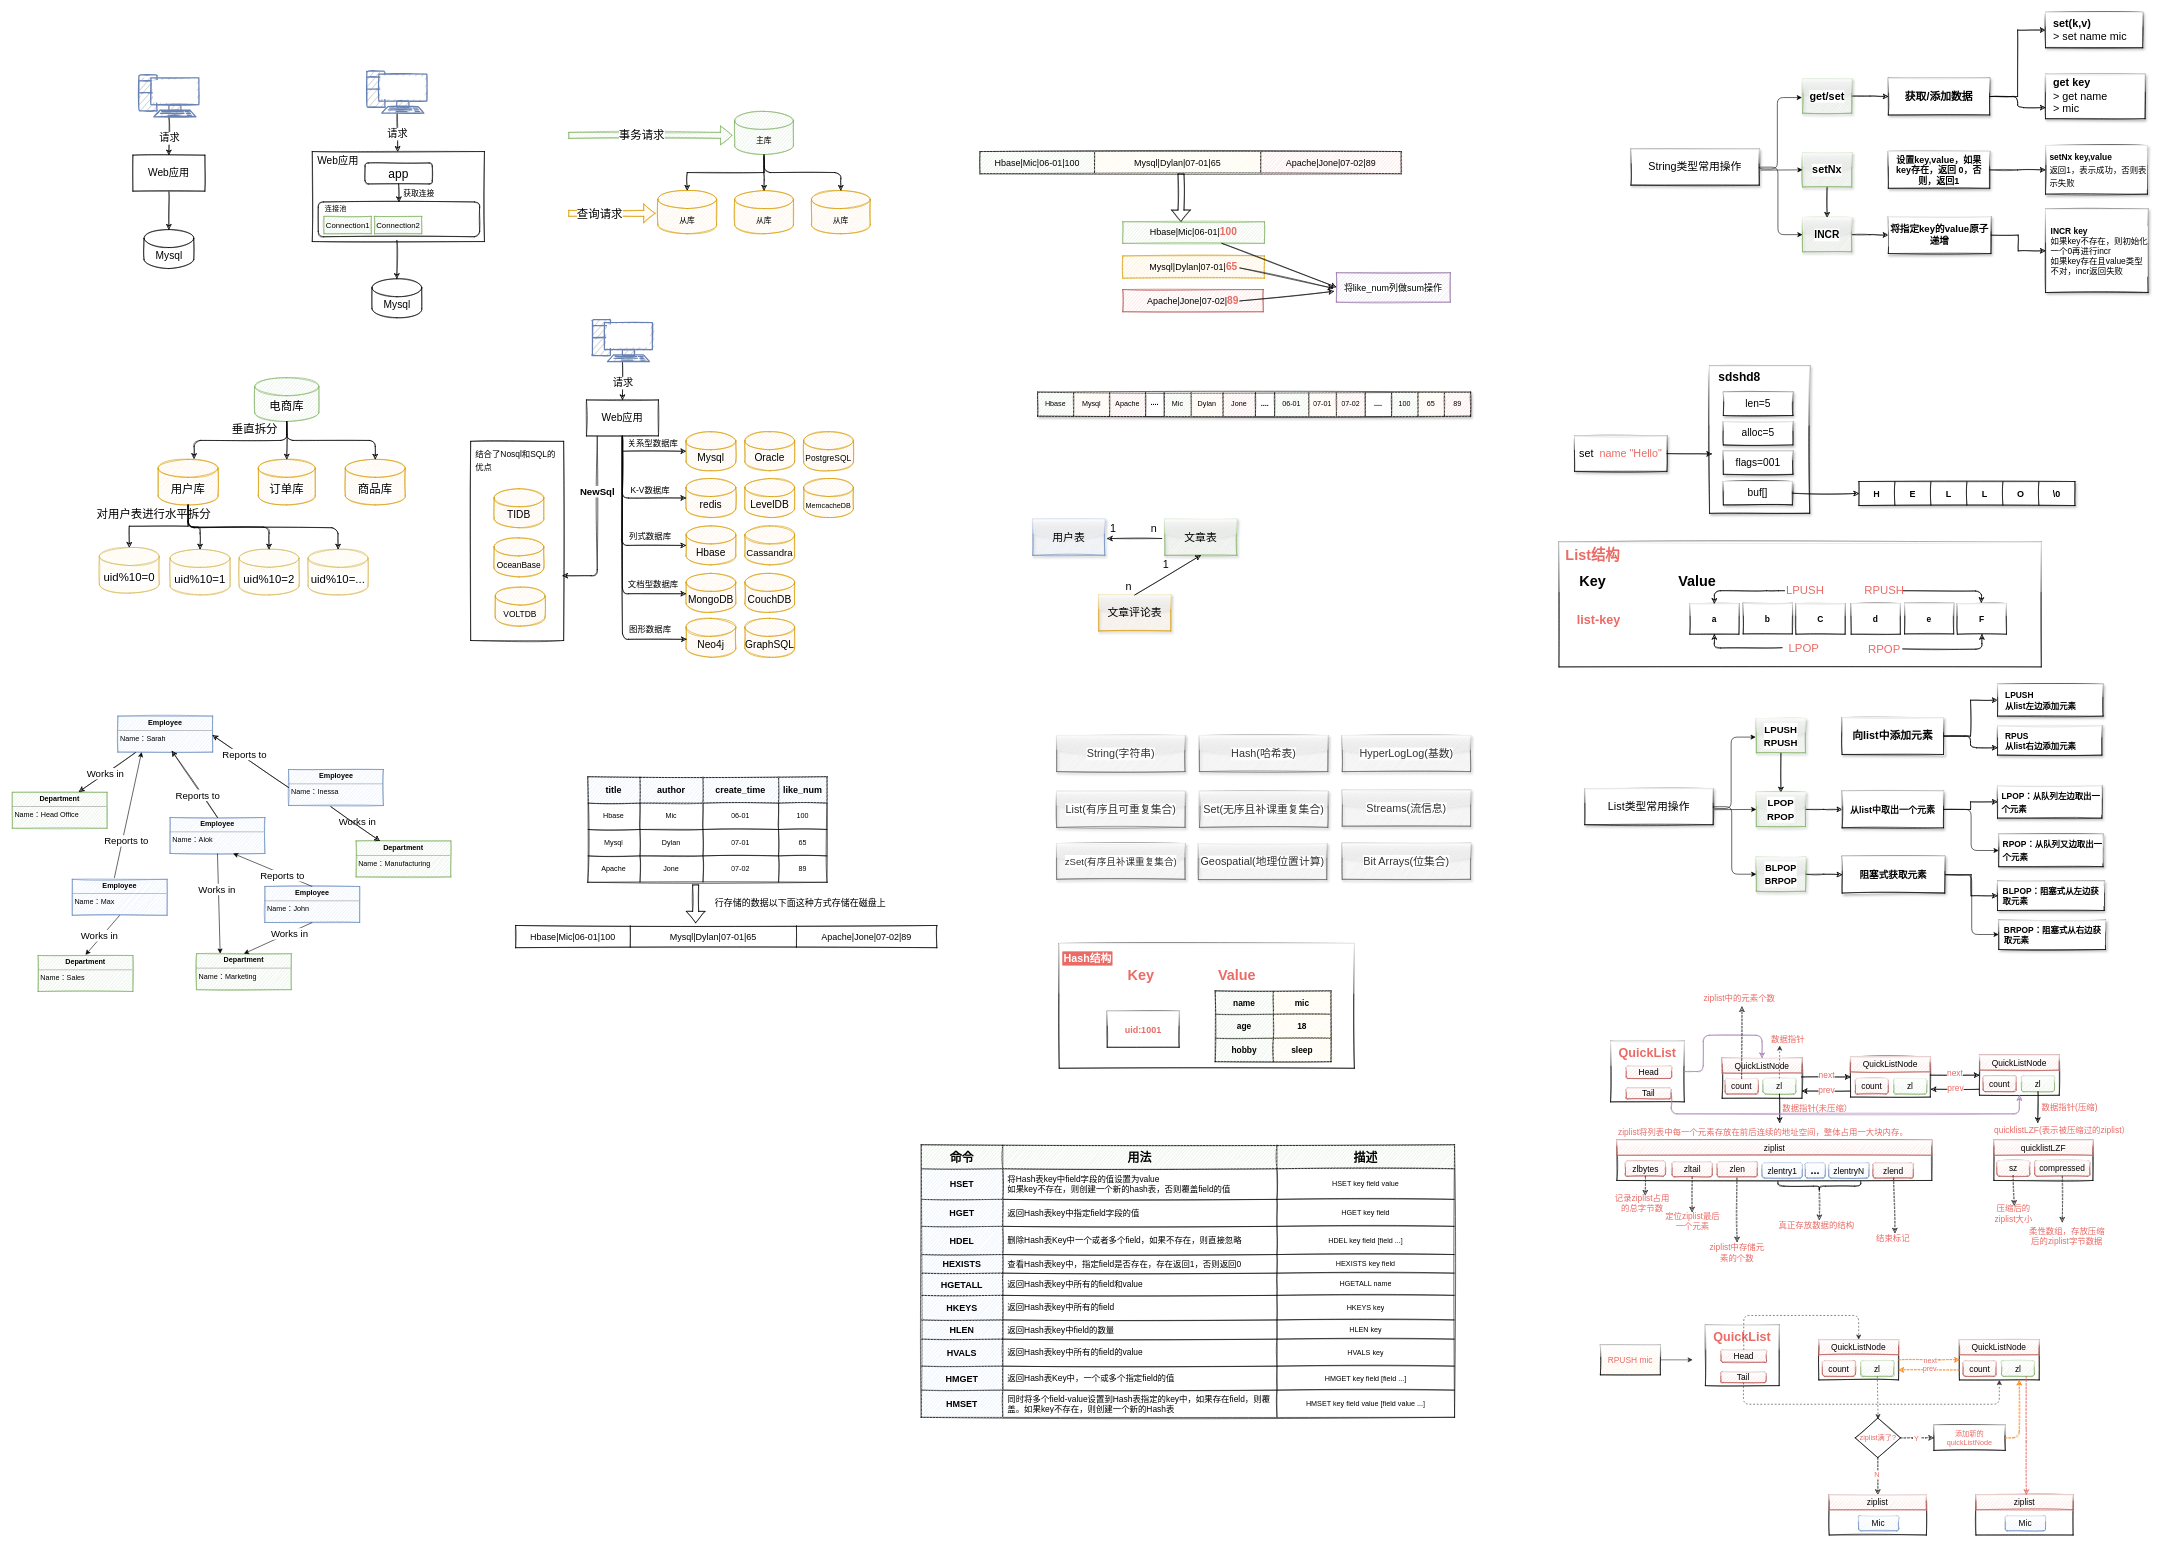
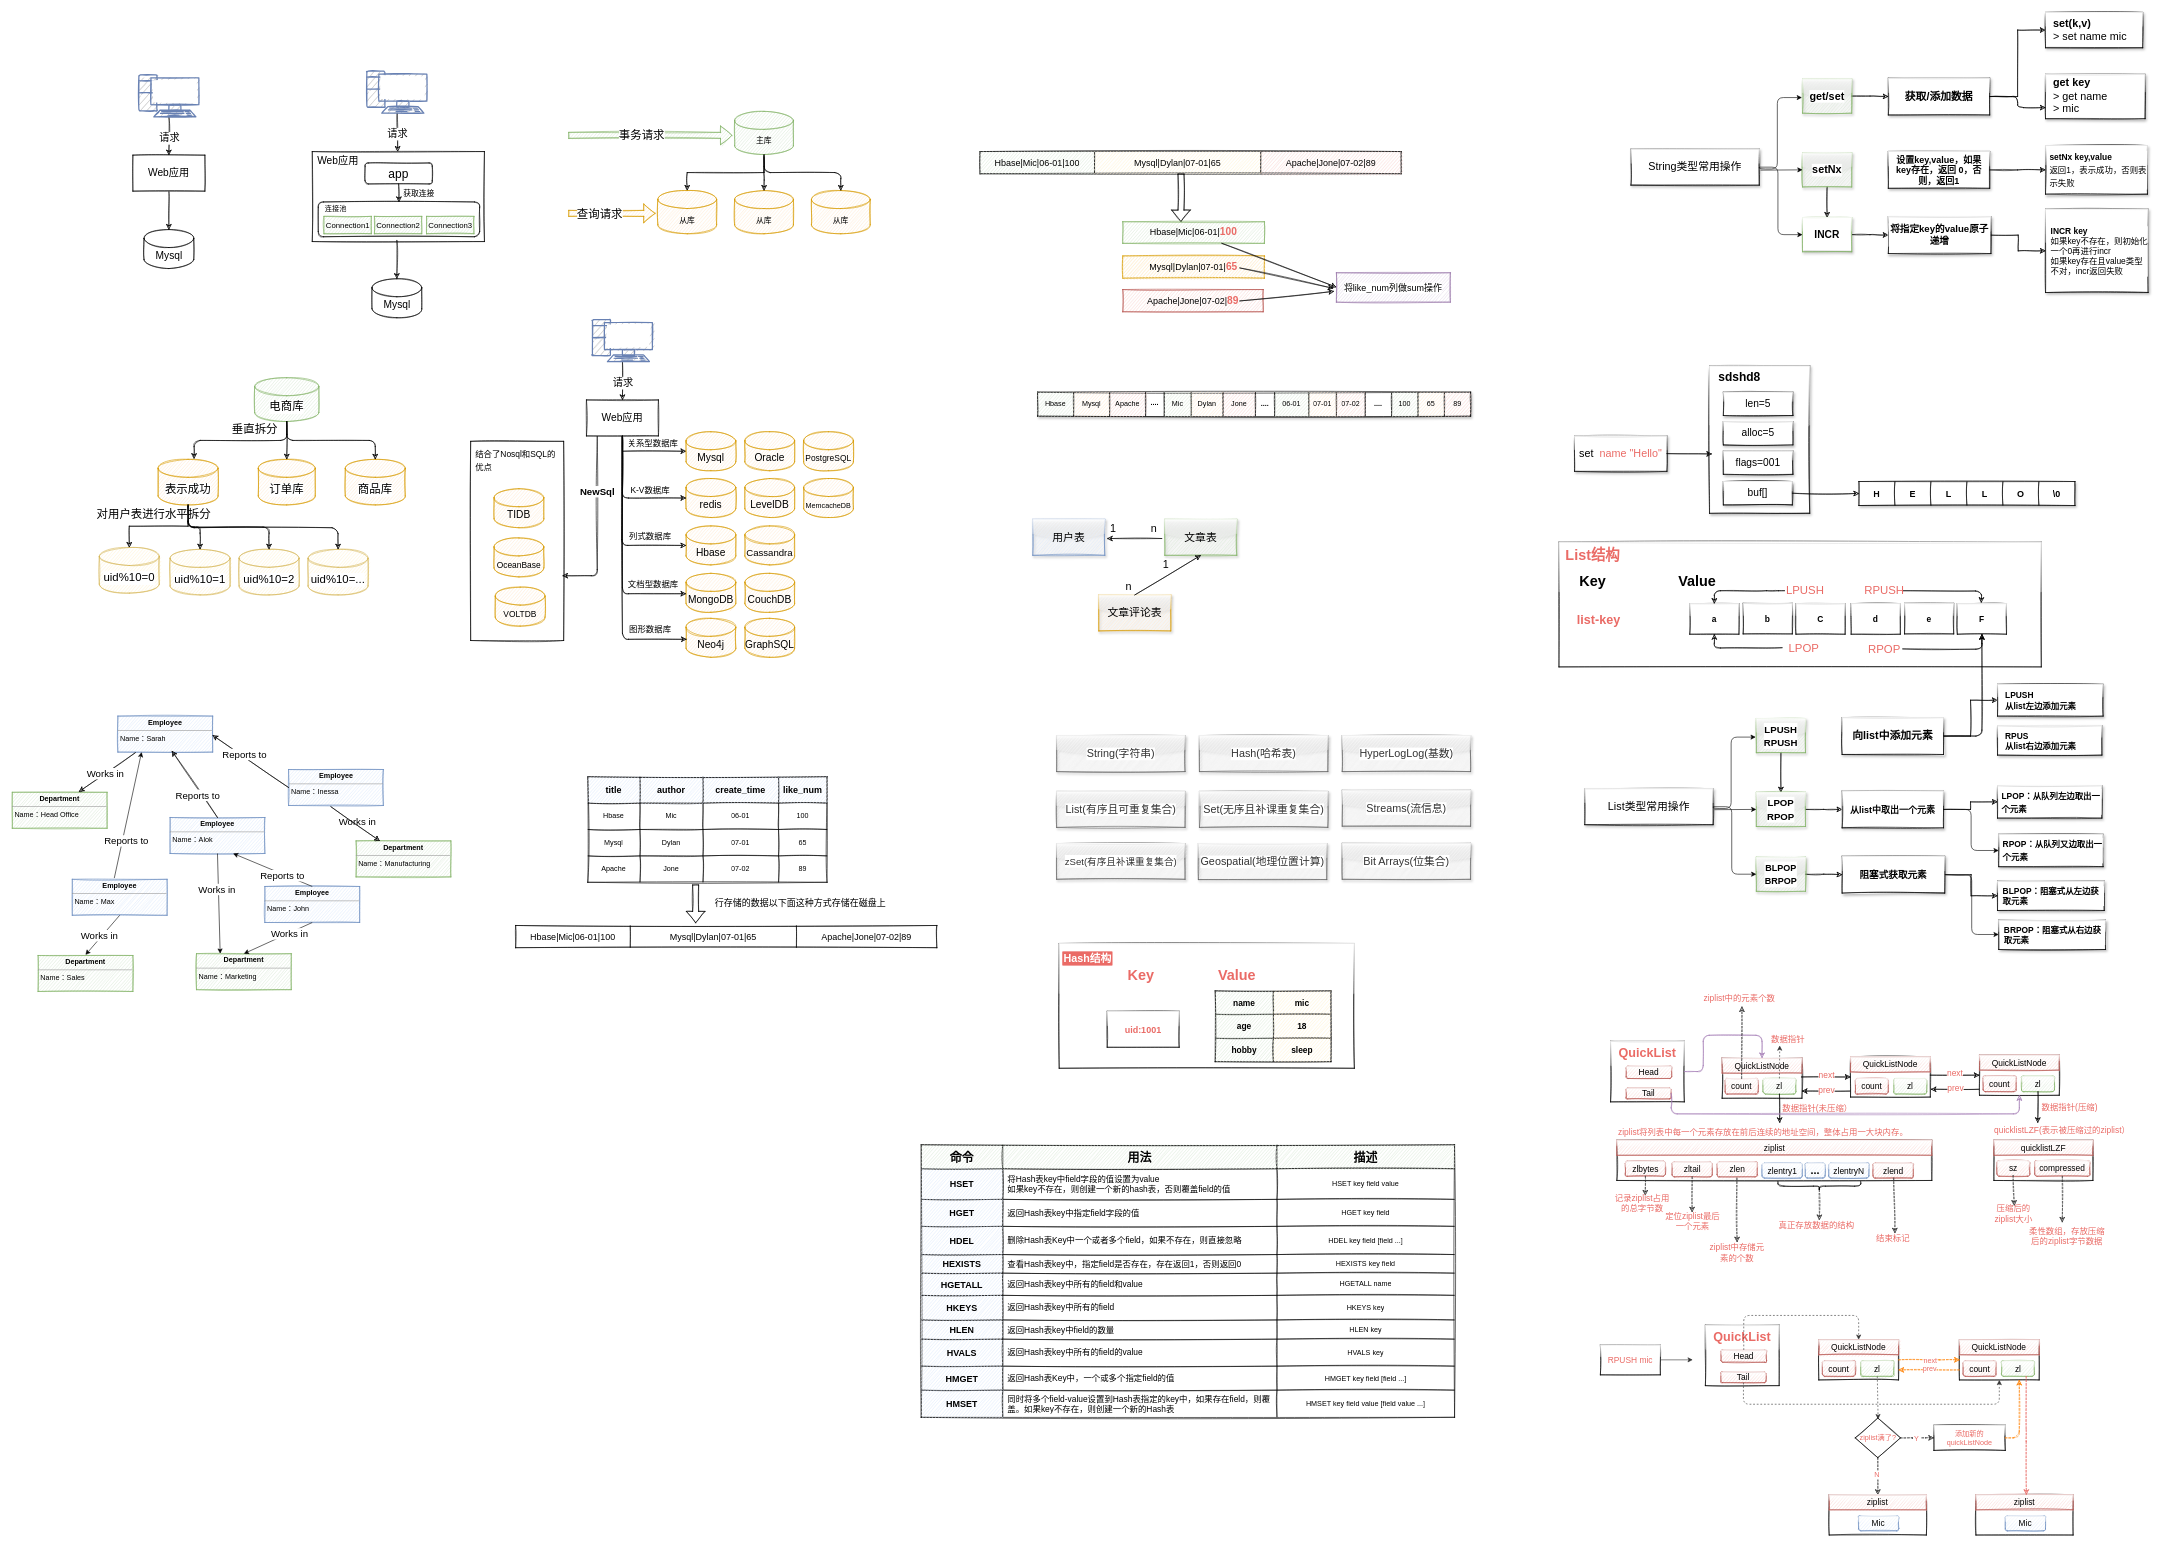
none -> (450, 225)
(1827, 235) -> (1827, 235)
(188, 490) -> (188, 490)
(1977, 748) -> (1982, 696)
(1631, 1360) -> (1631, 1360)
